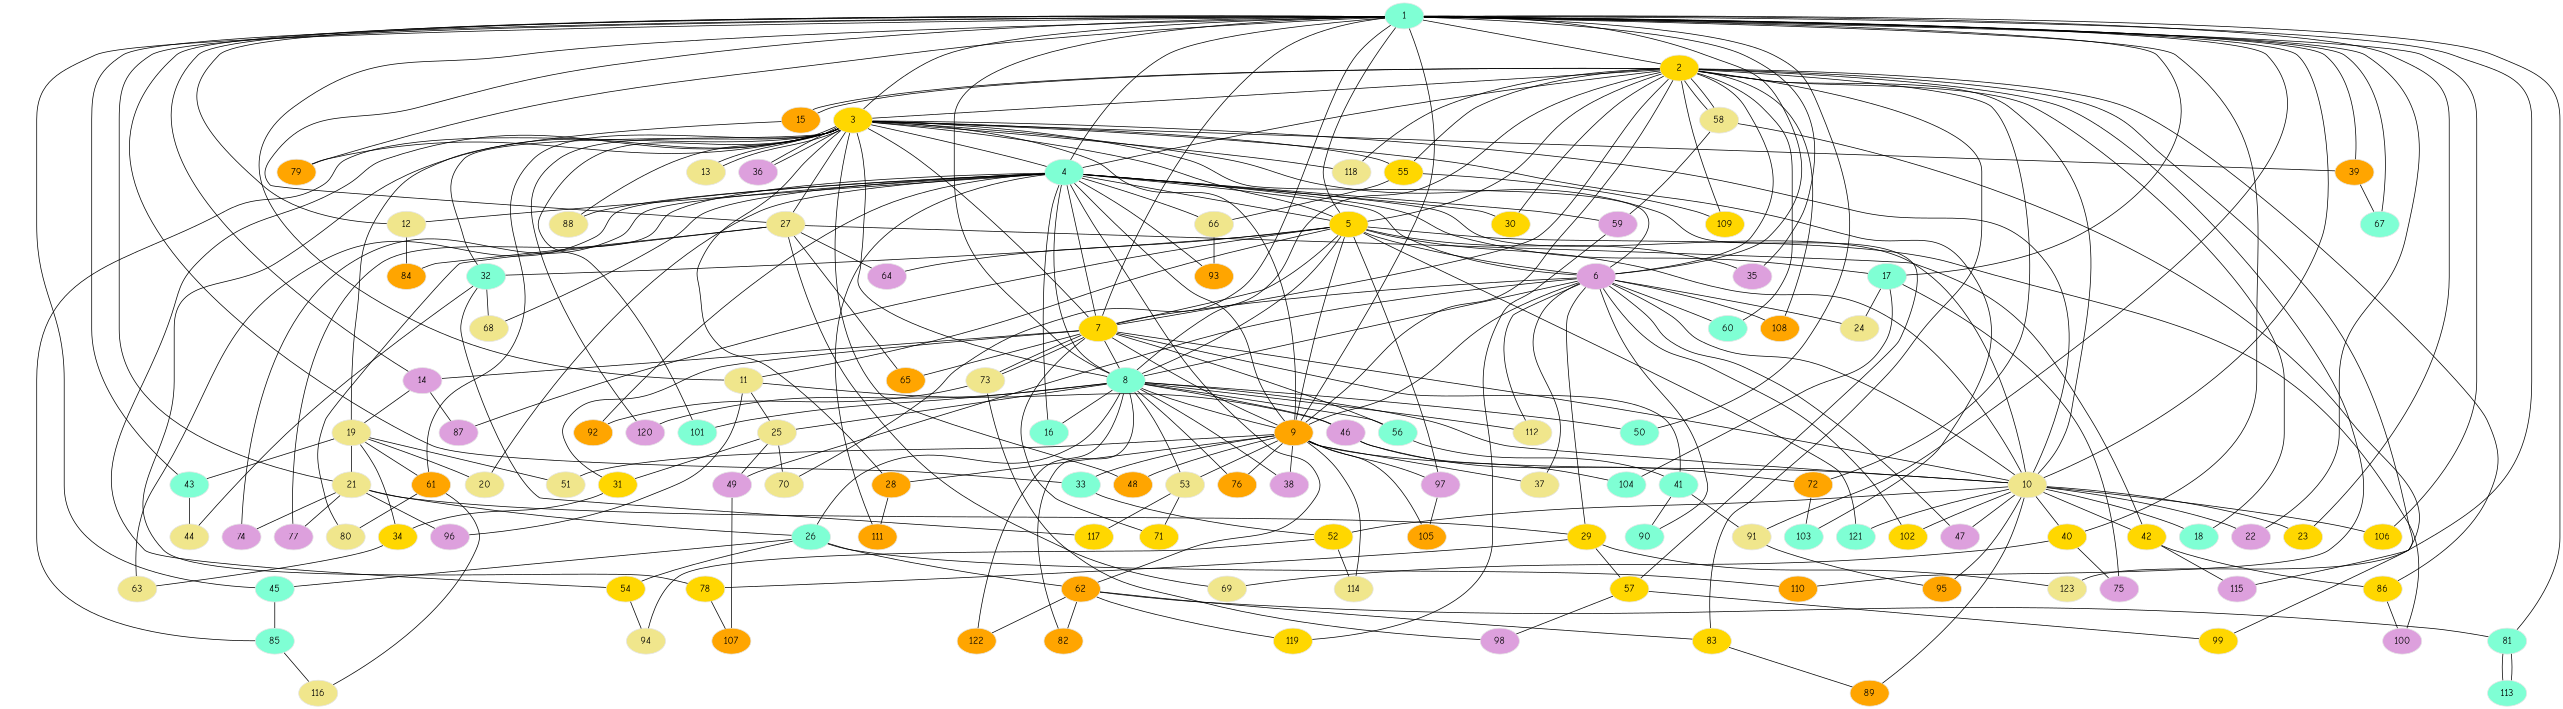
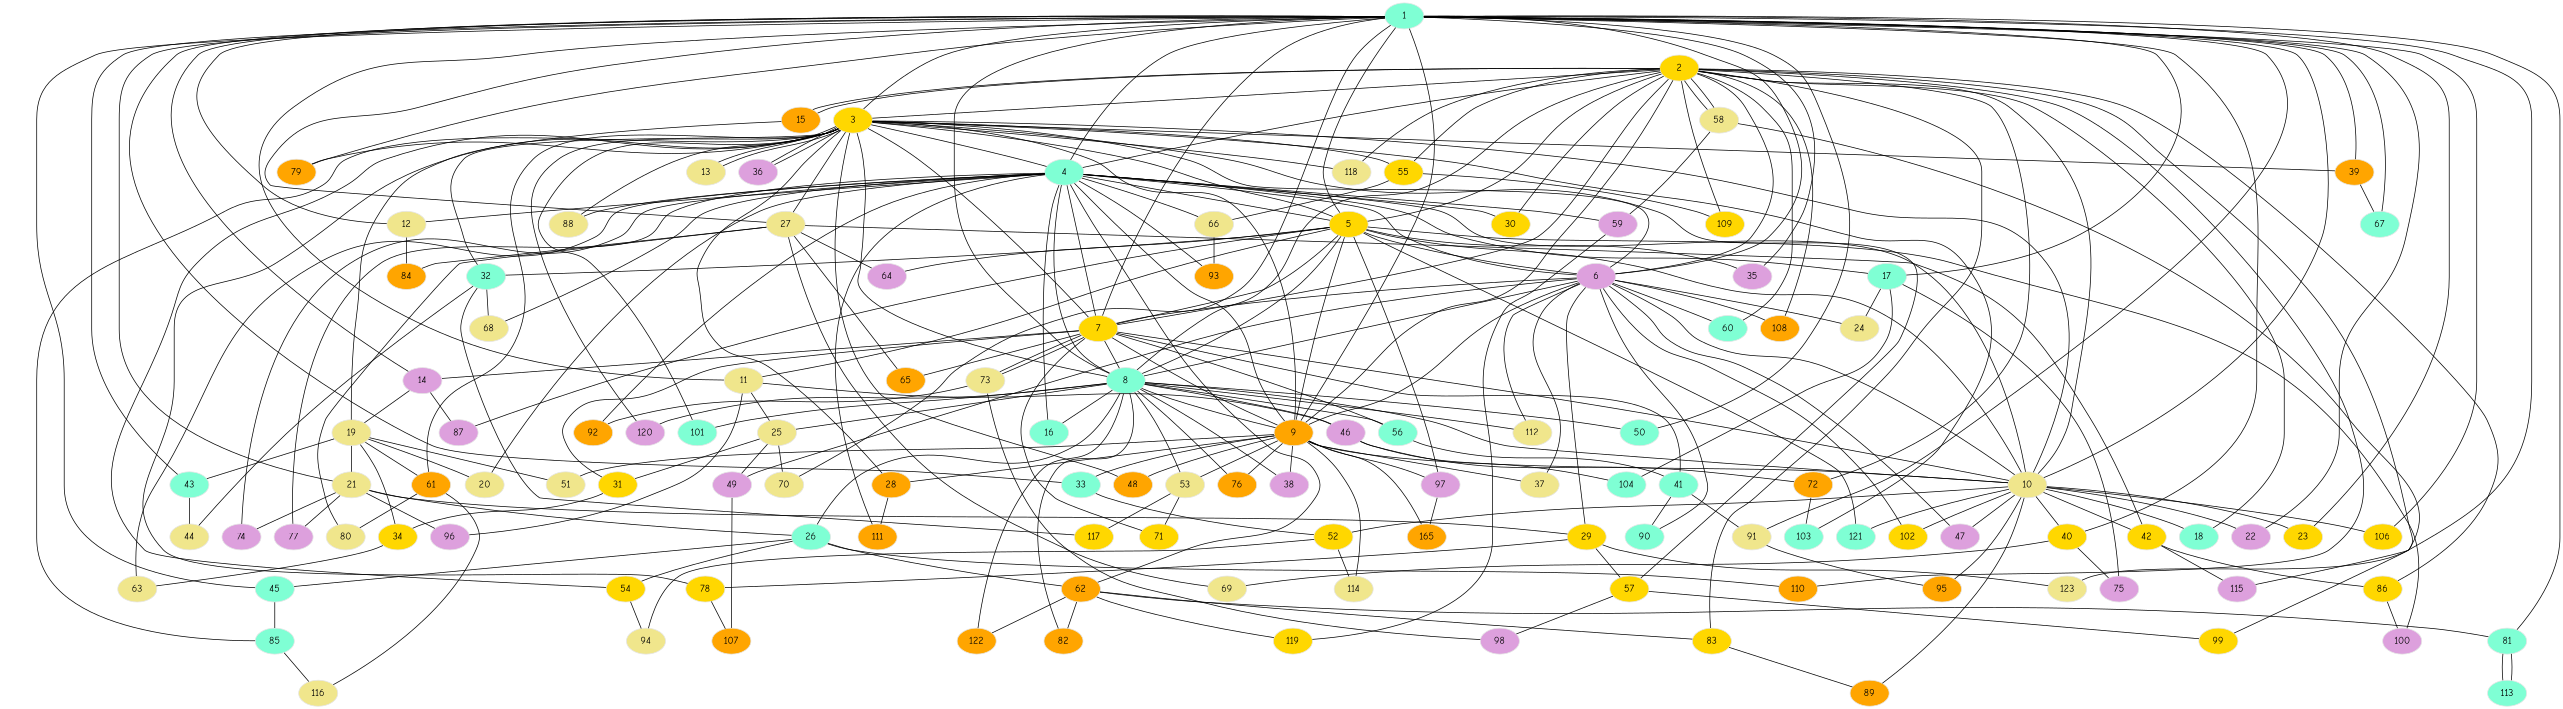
(1542, 42) -> none
(1427, 537) -> (1427, 537)
